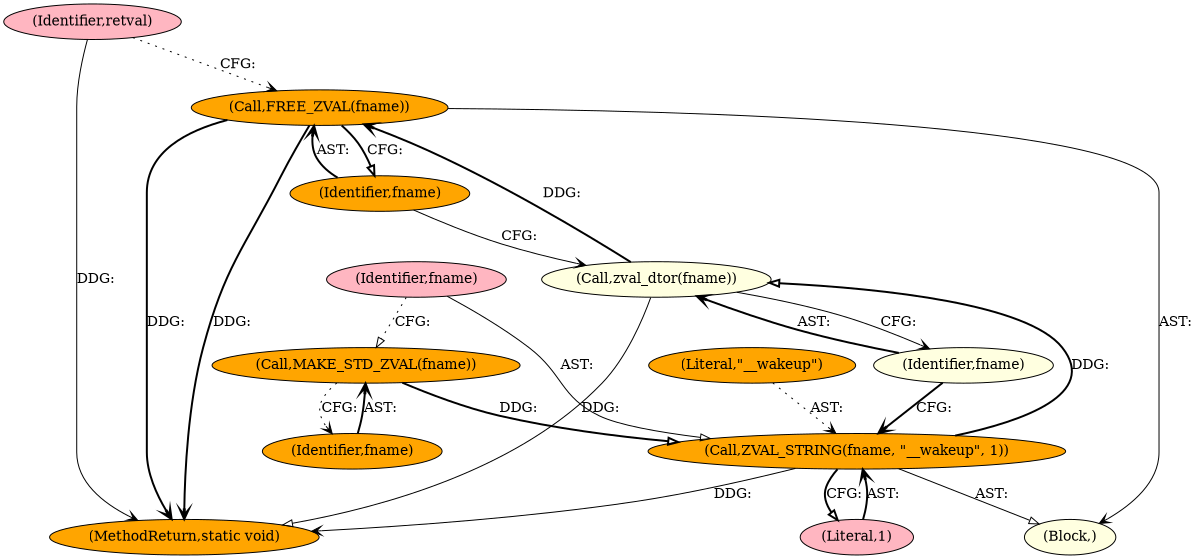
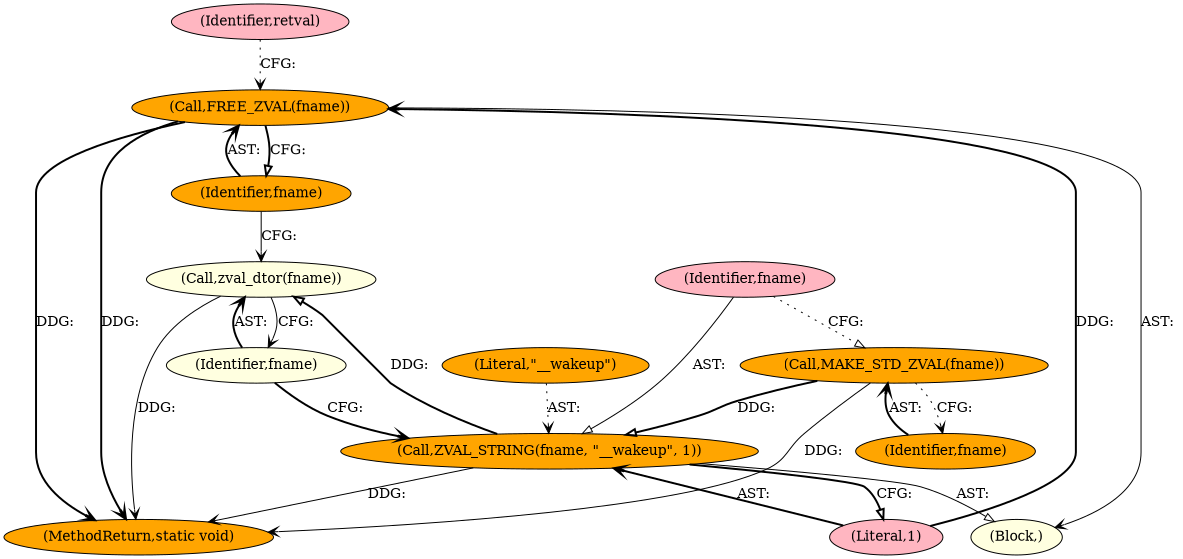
(505, 189) -> (958, 143)
(77, 289) -> (592, 507)
(503, 455) -> (141, 386)
